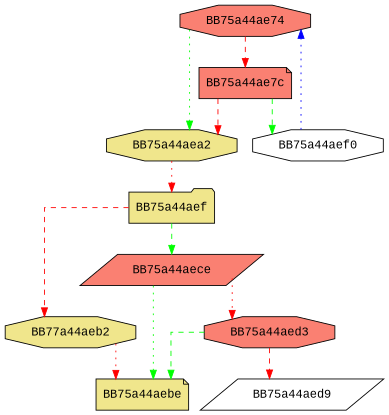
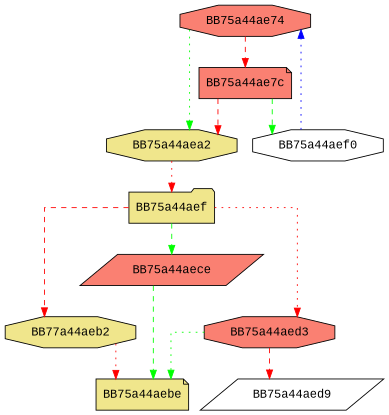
(232, 294) -> (297, 217)
(153, 328) -> (153, 328)
(171, 335) -> (171, 335)
